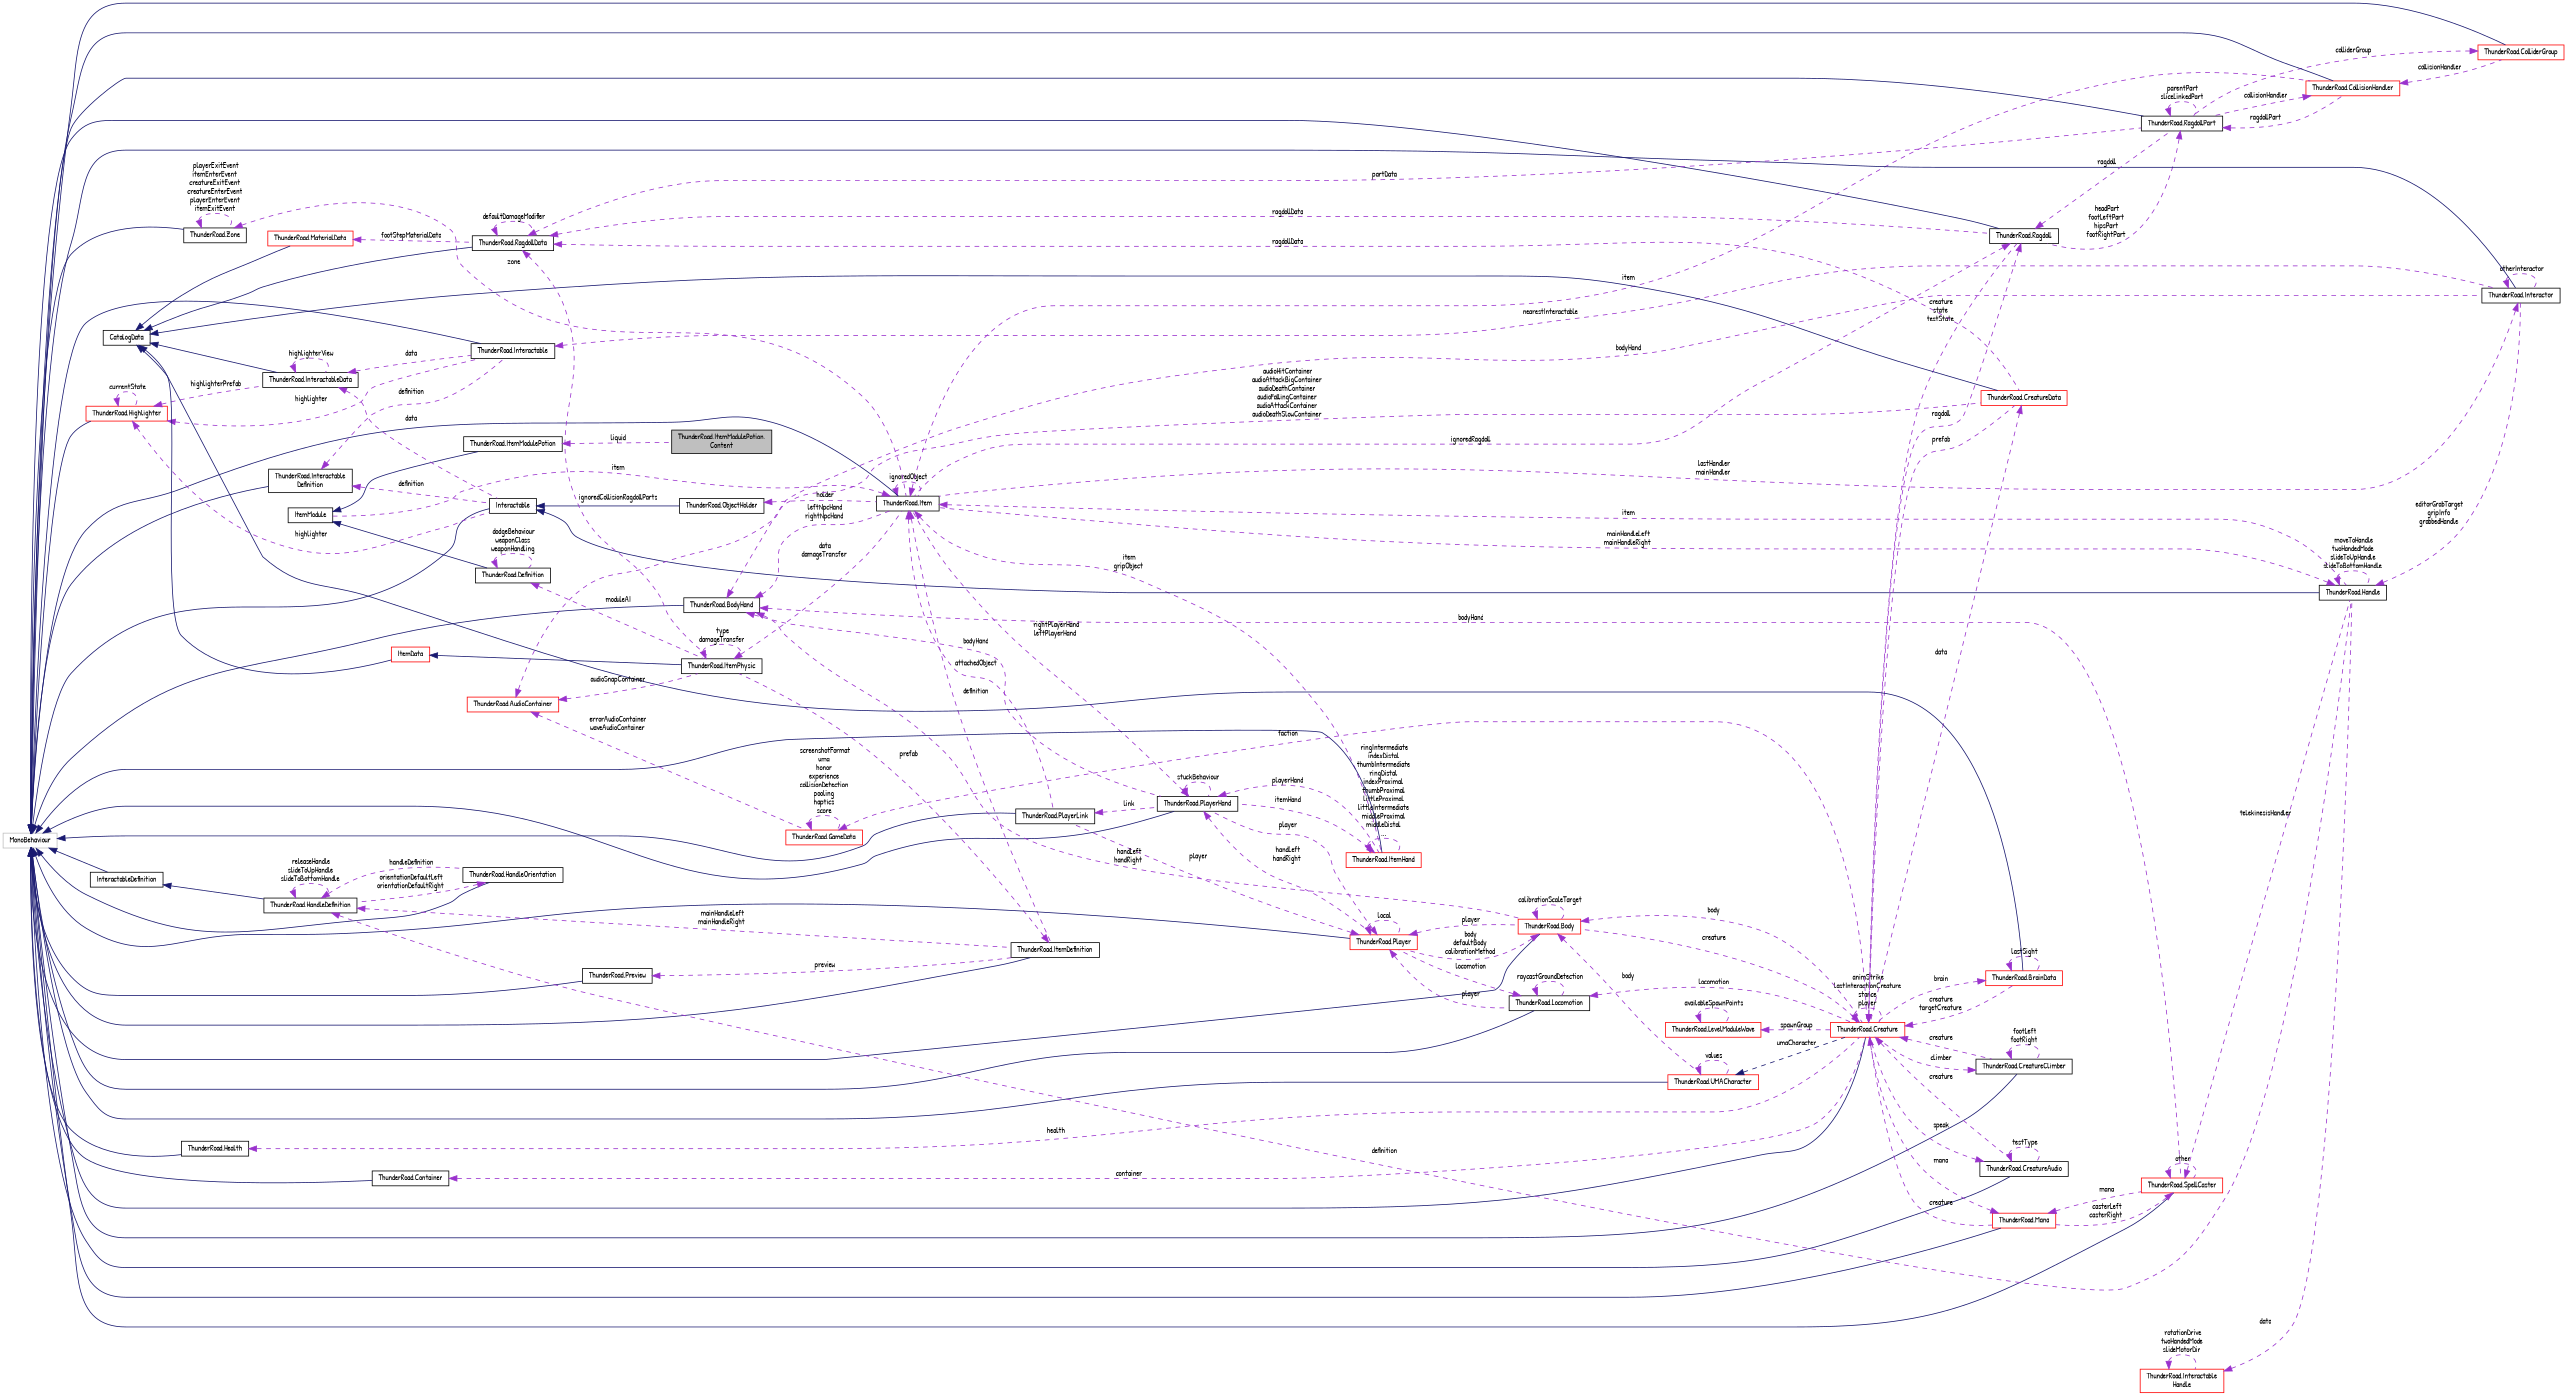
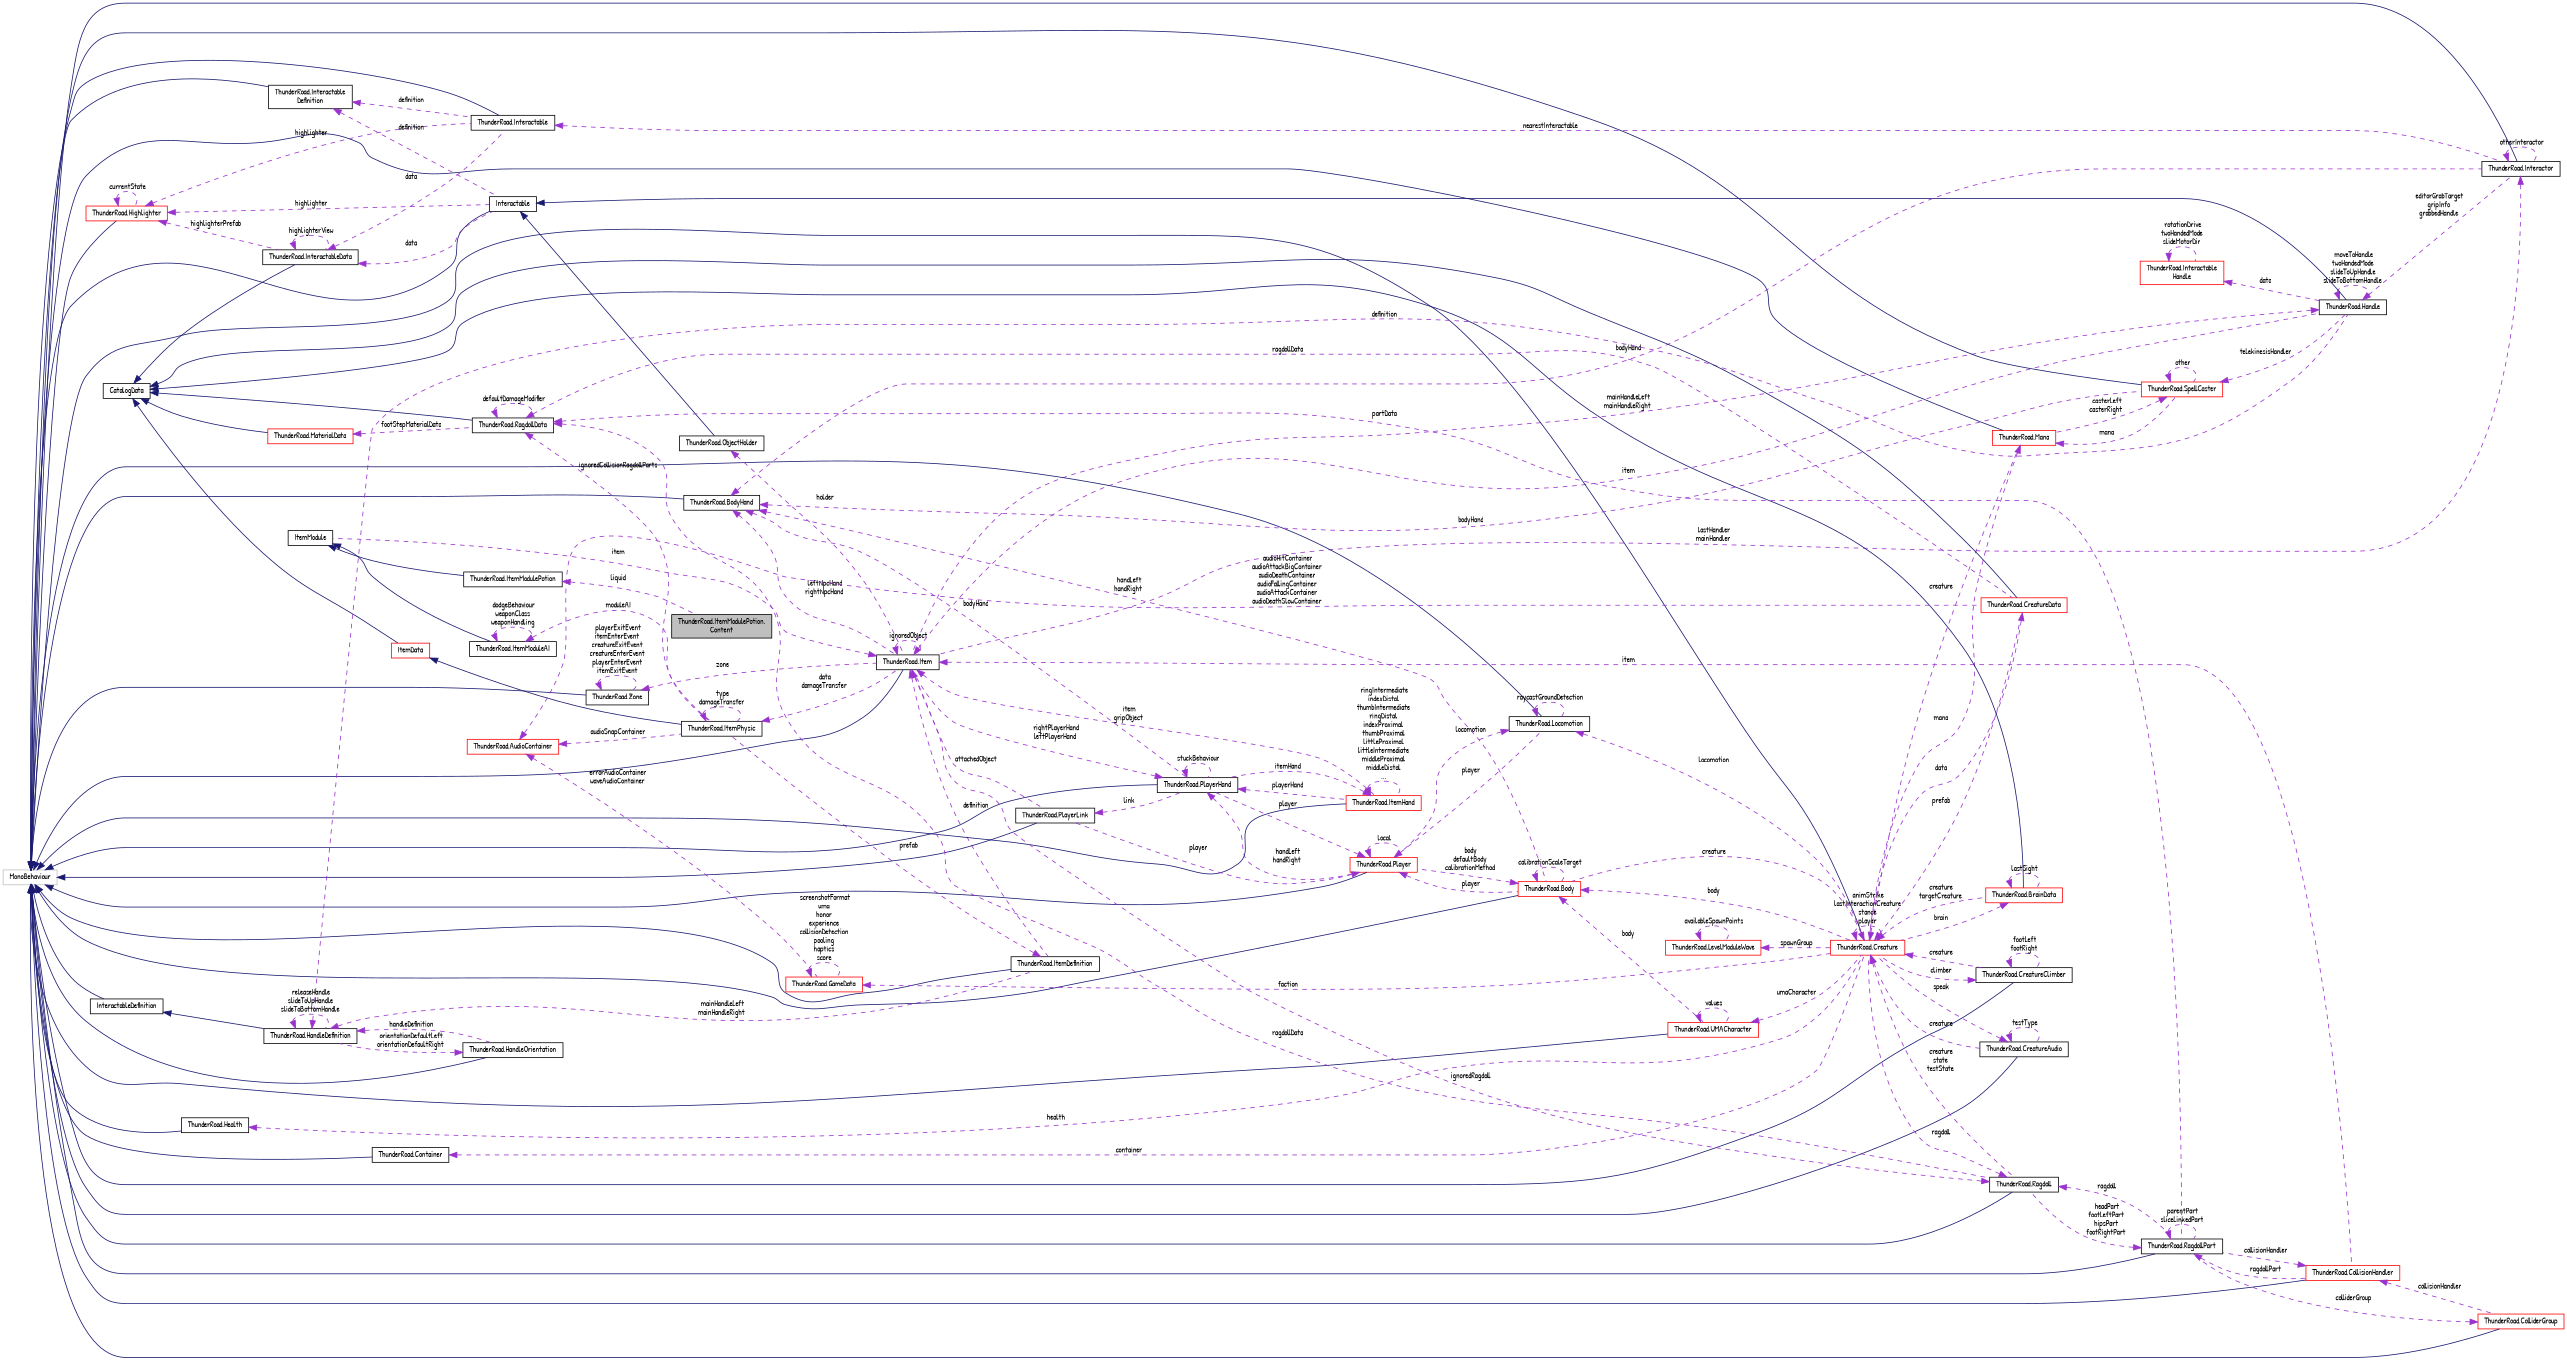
(513, 576) -> (513, 649)
(617, 976) -> none
(1794, 1055) -> (1816, 997)
